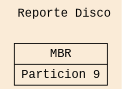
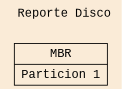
(61, 74) -> (61, 74)
